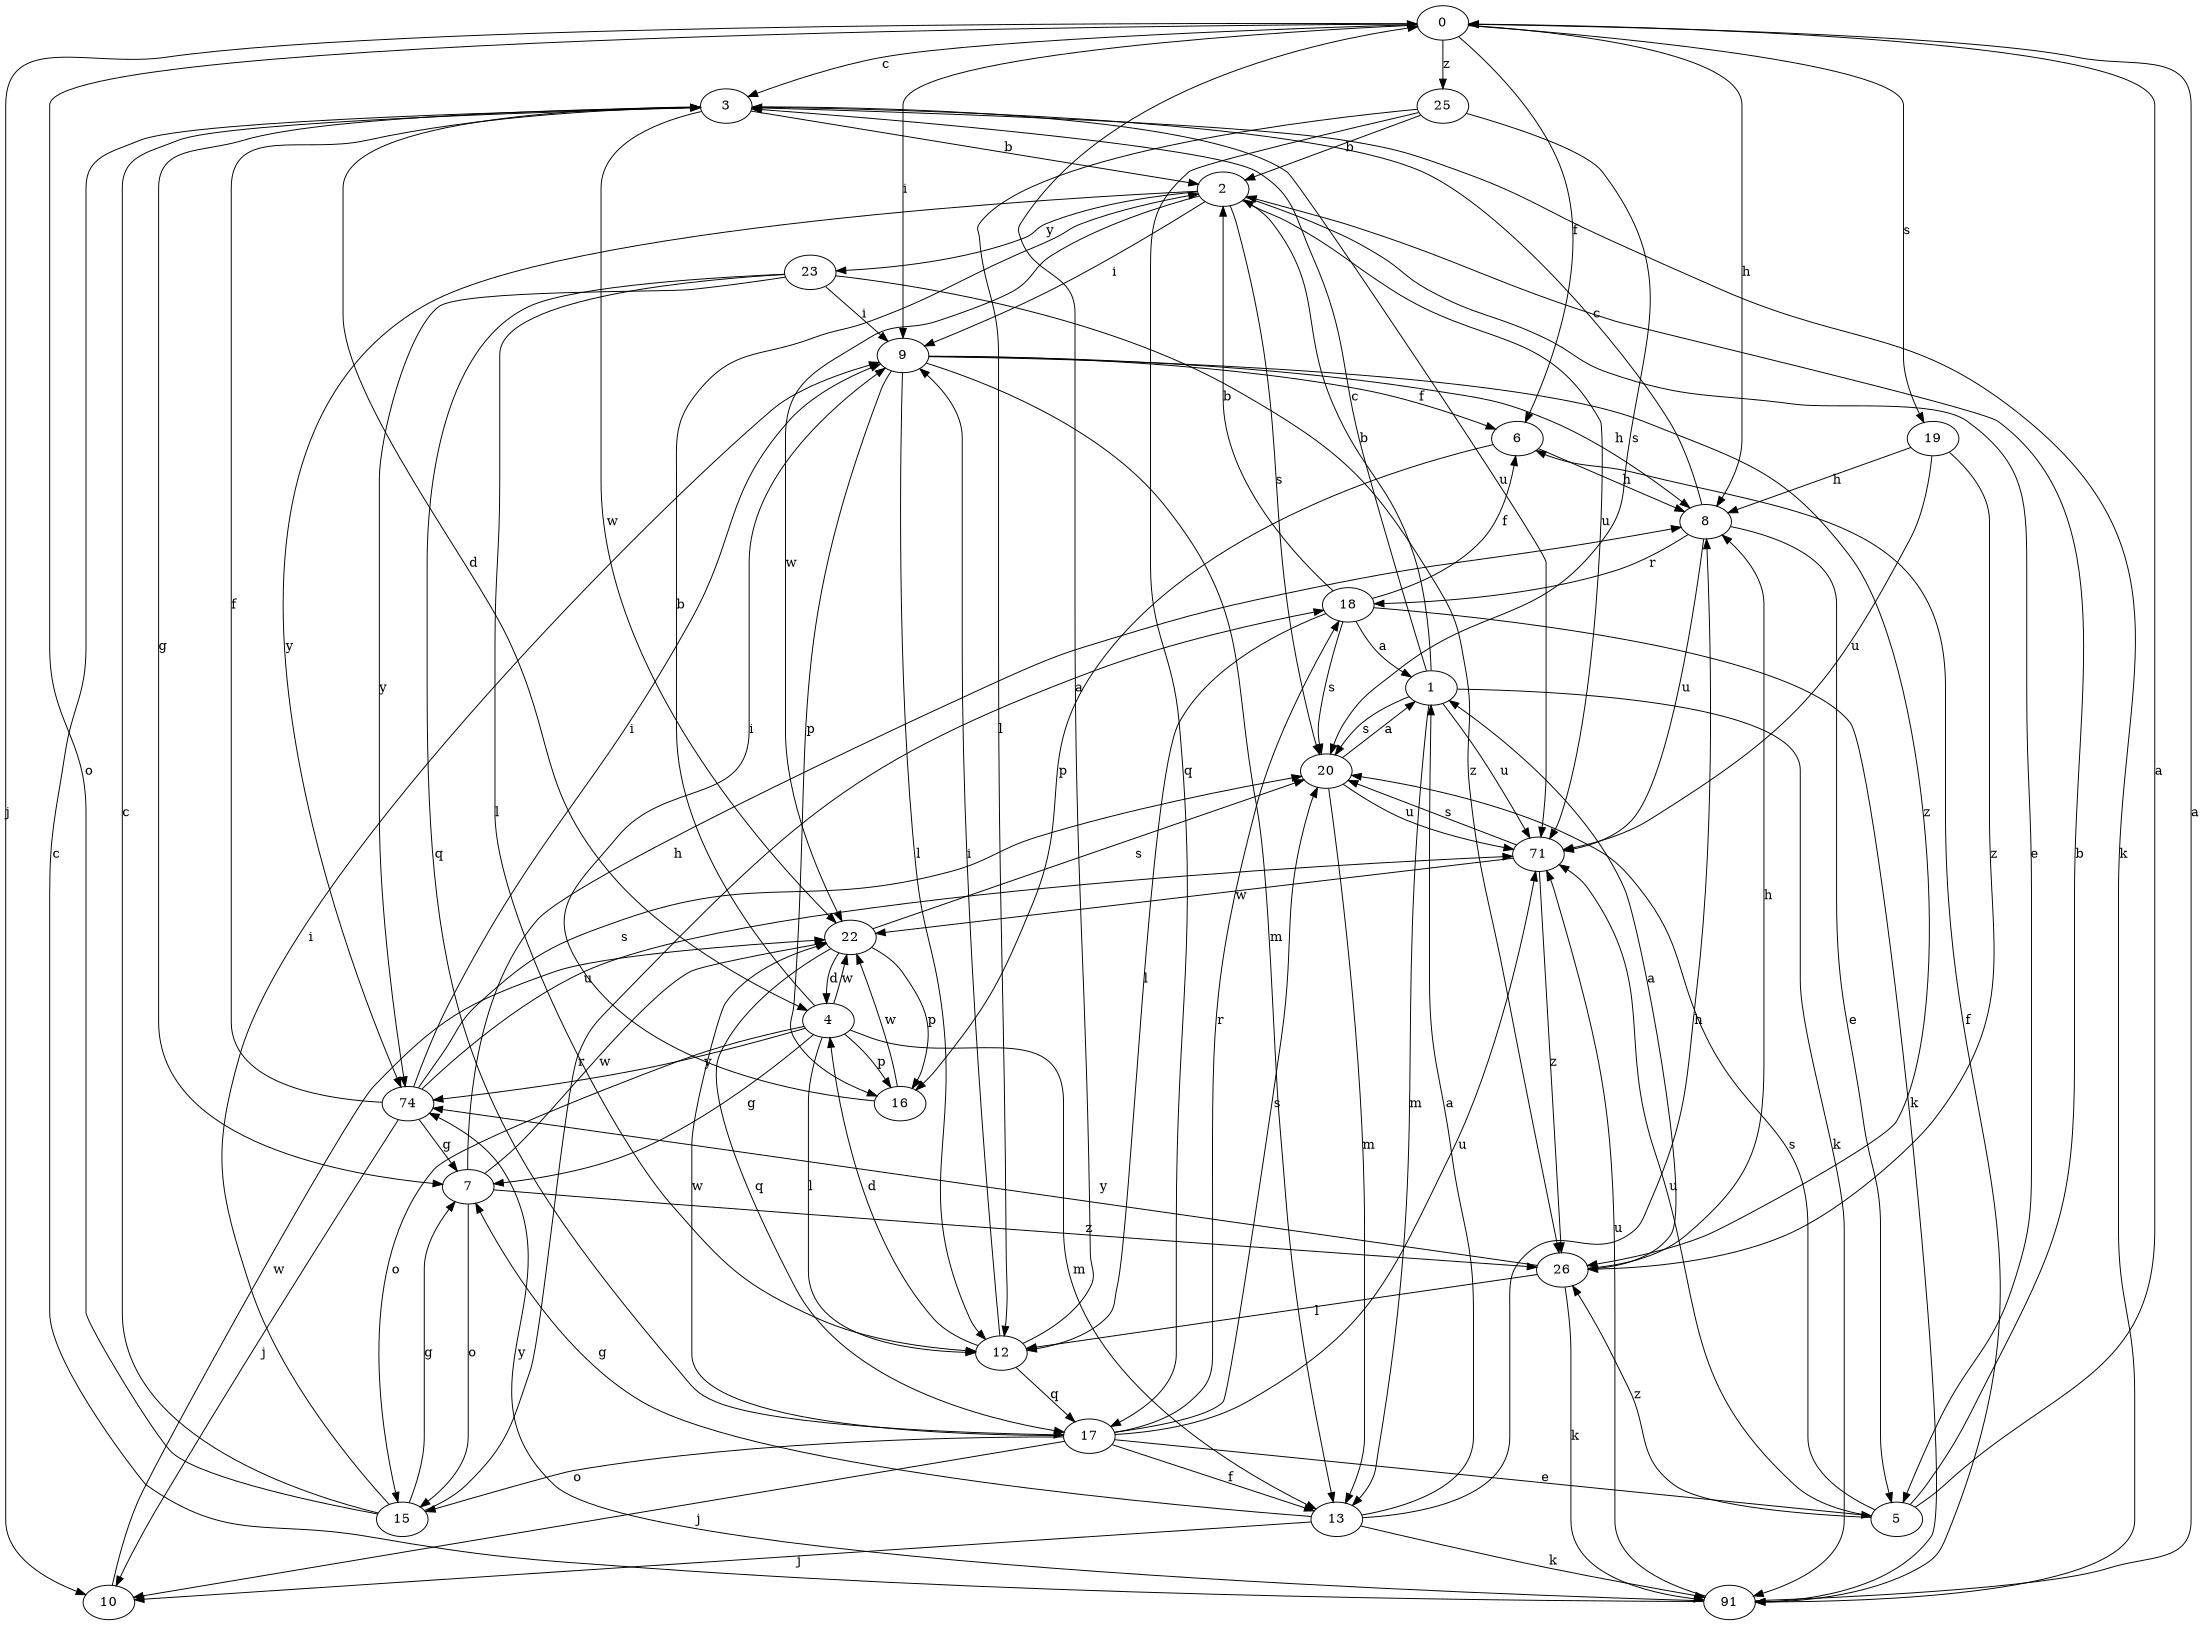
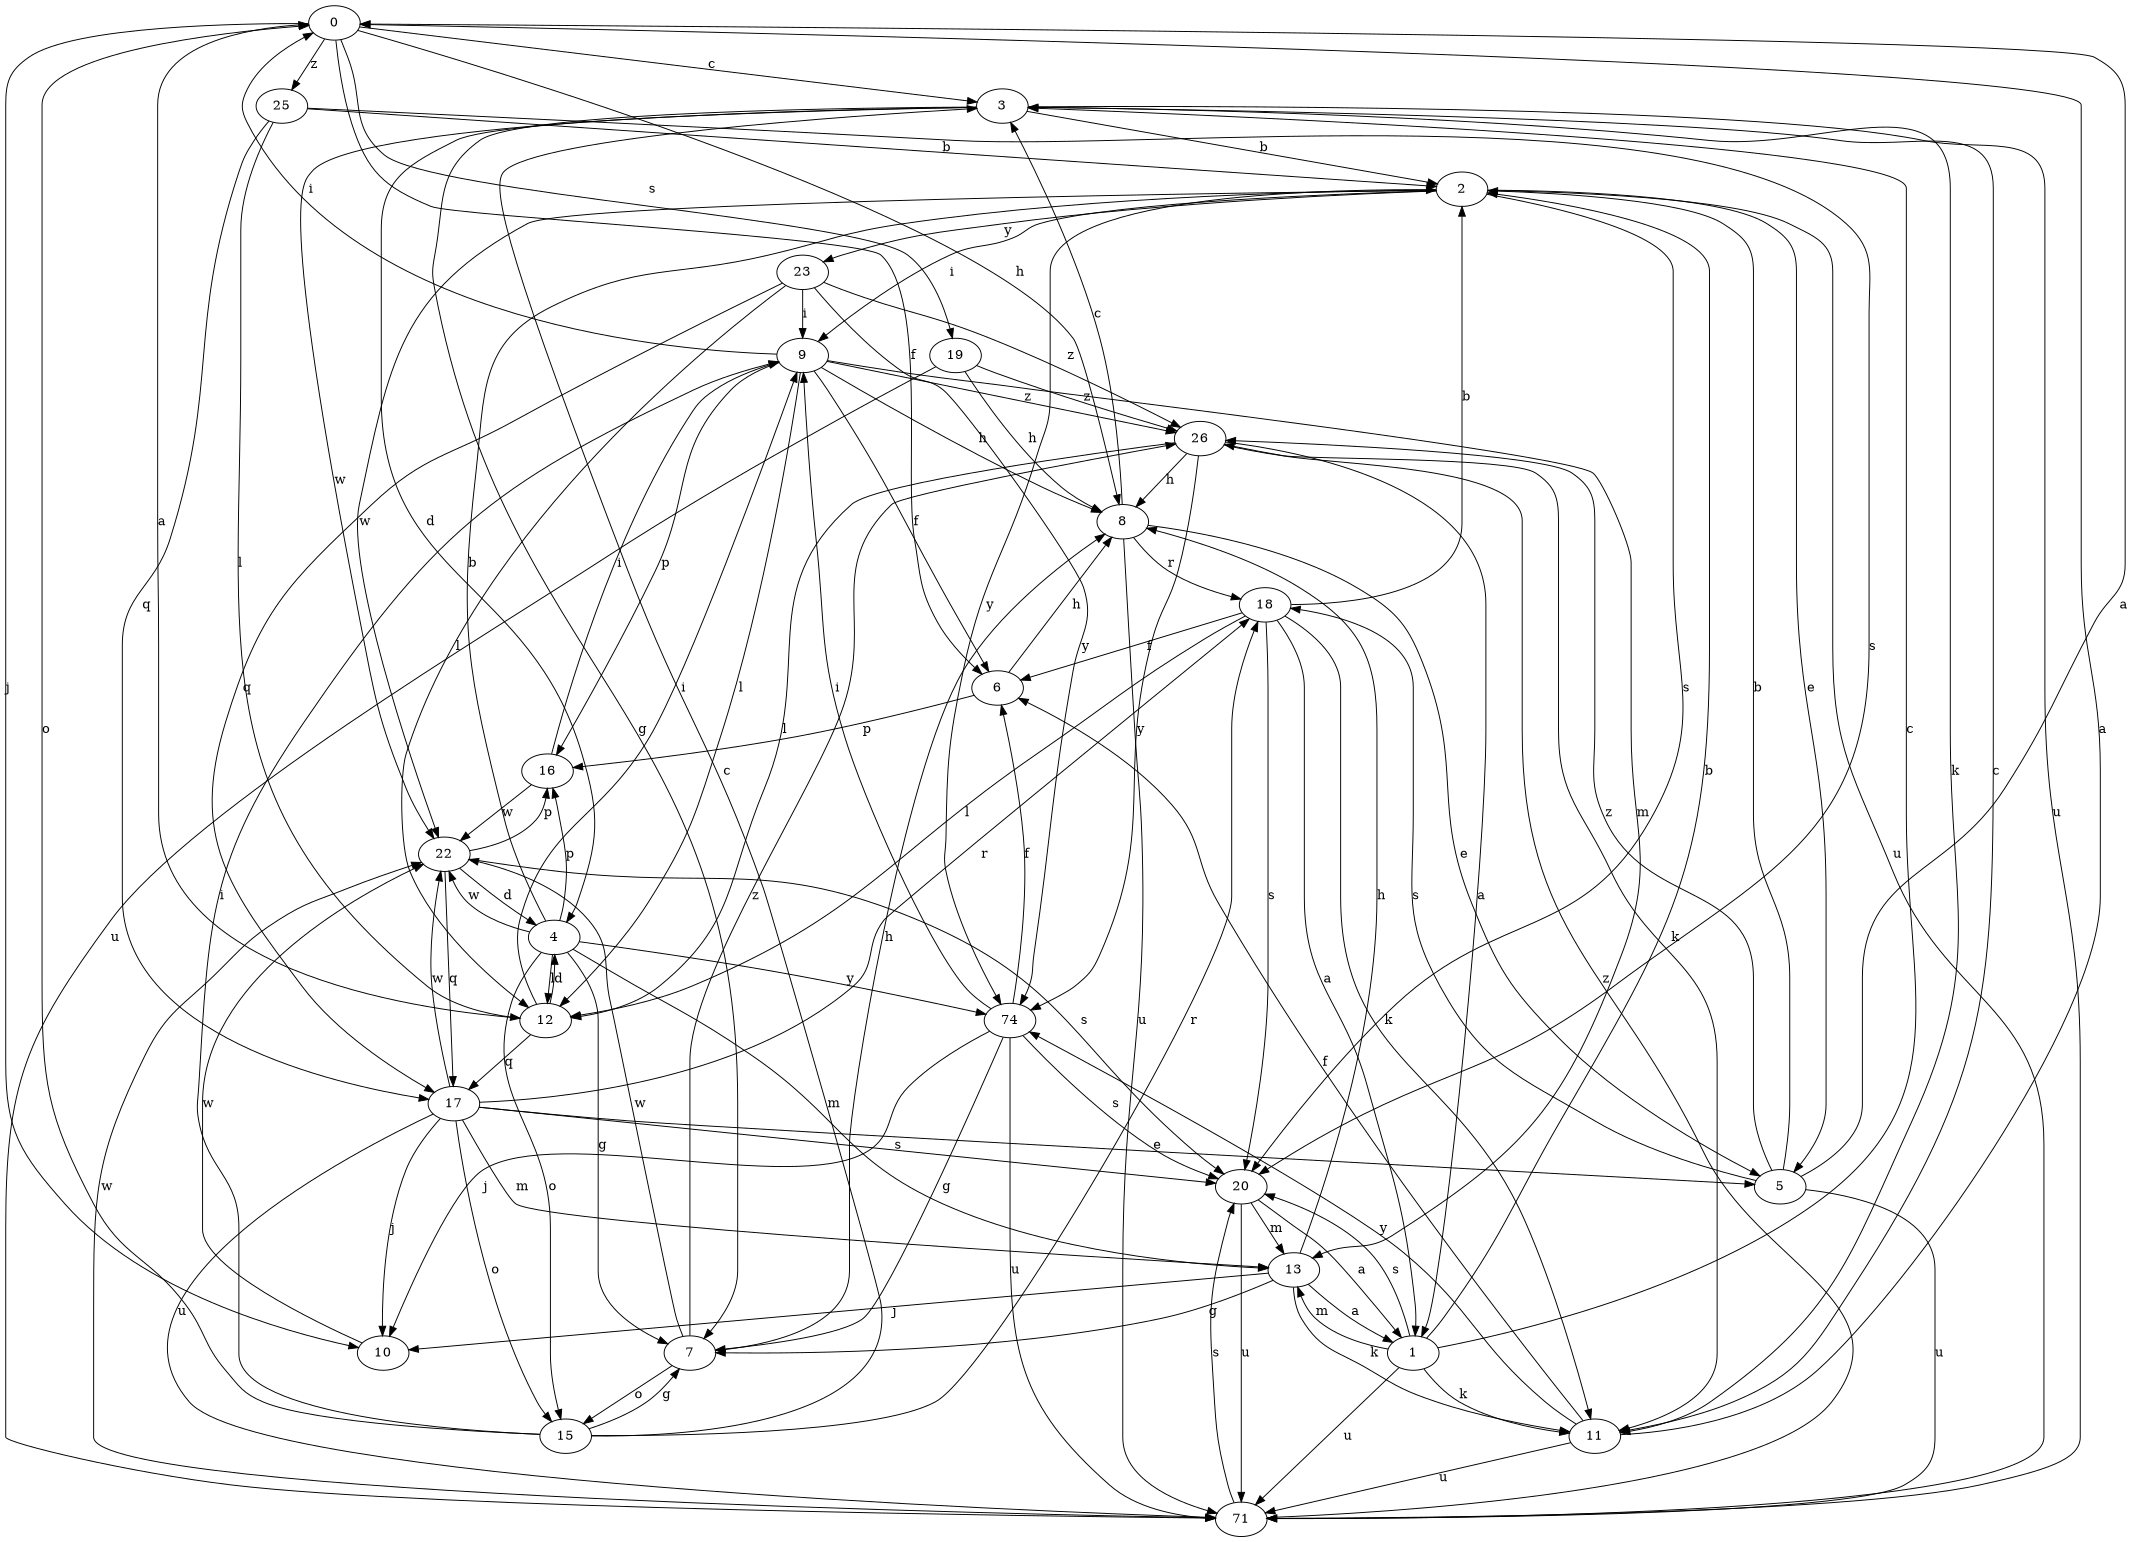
(1043, 57) -> (413, 272)
(231, 455) -> (1025, 858)
(1722, 1065) -> (1425, 954)
(1231, 1478) -> (523, 1187)
(1730, 1602) -> (1595, 1436)
